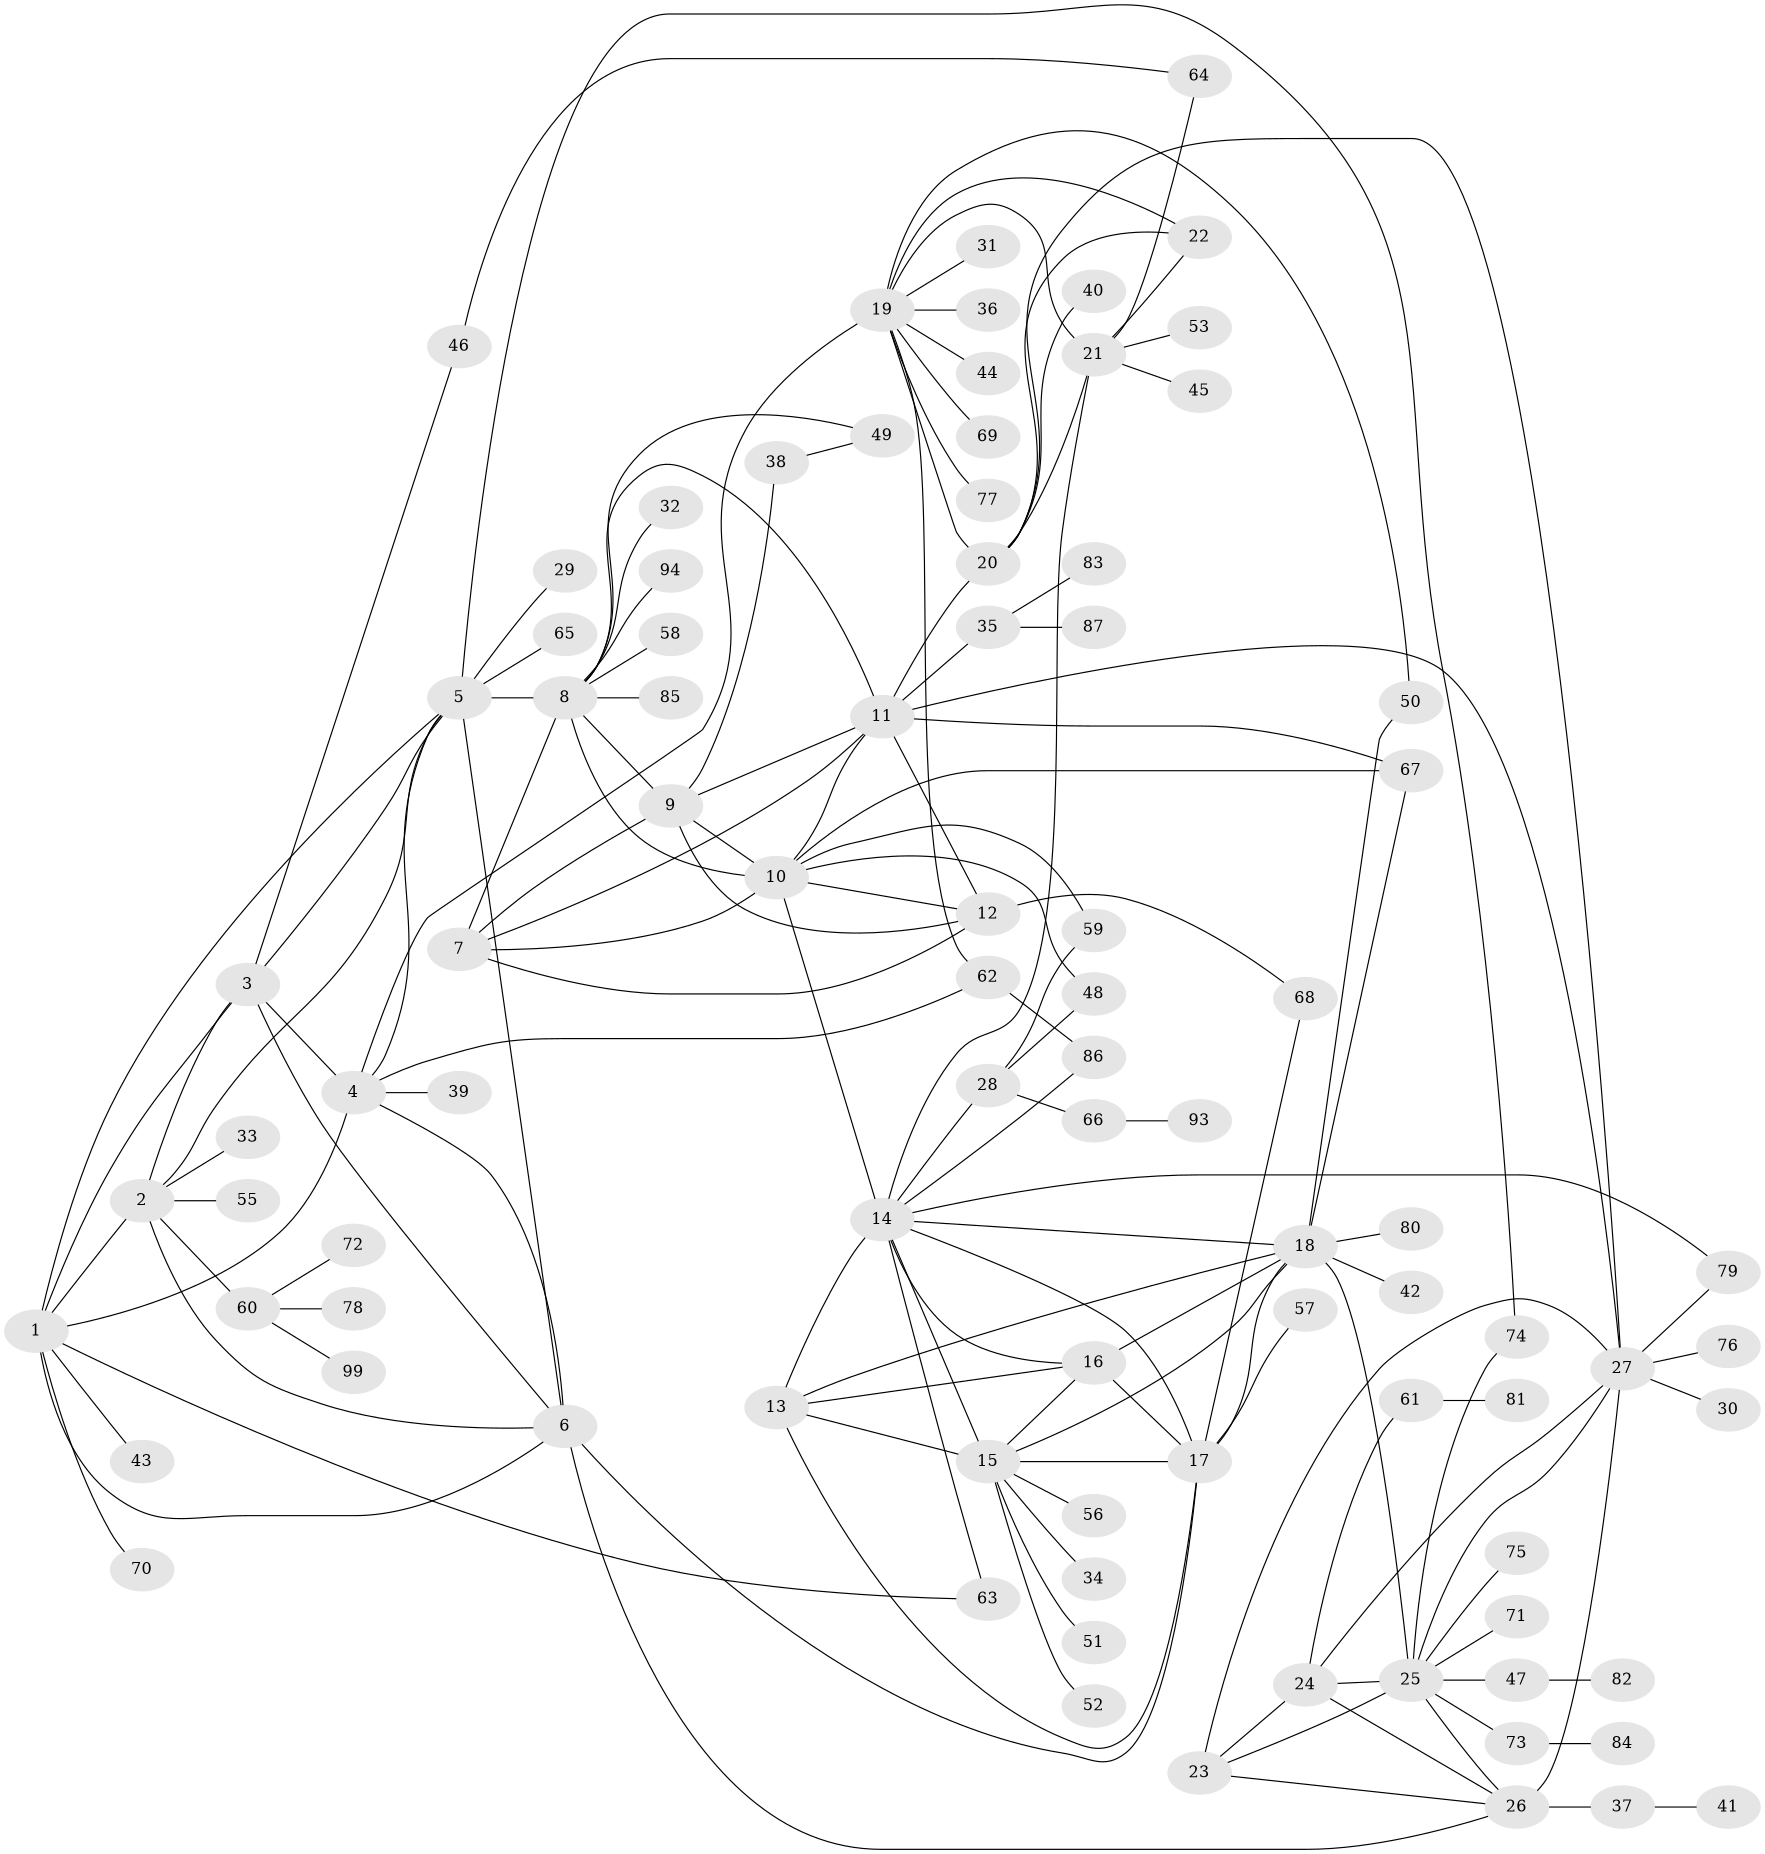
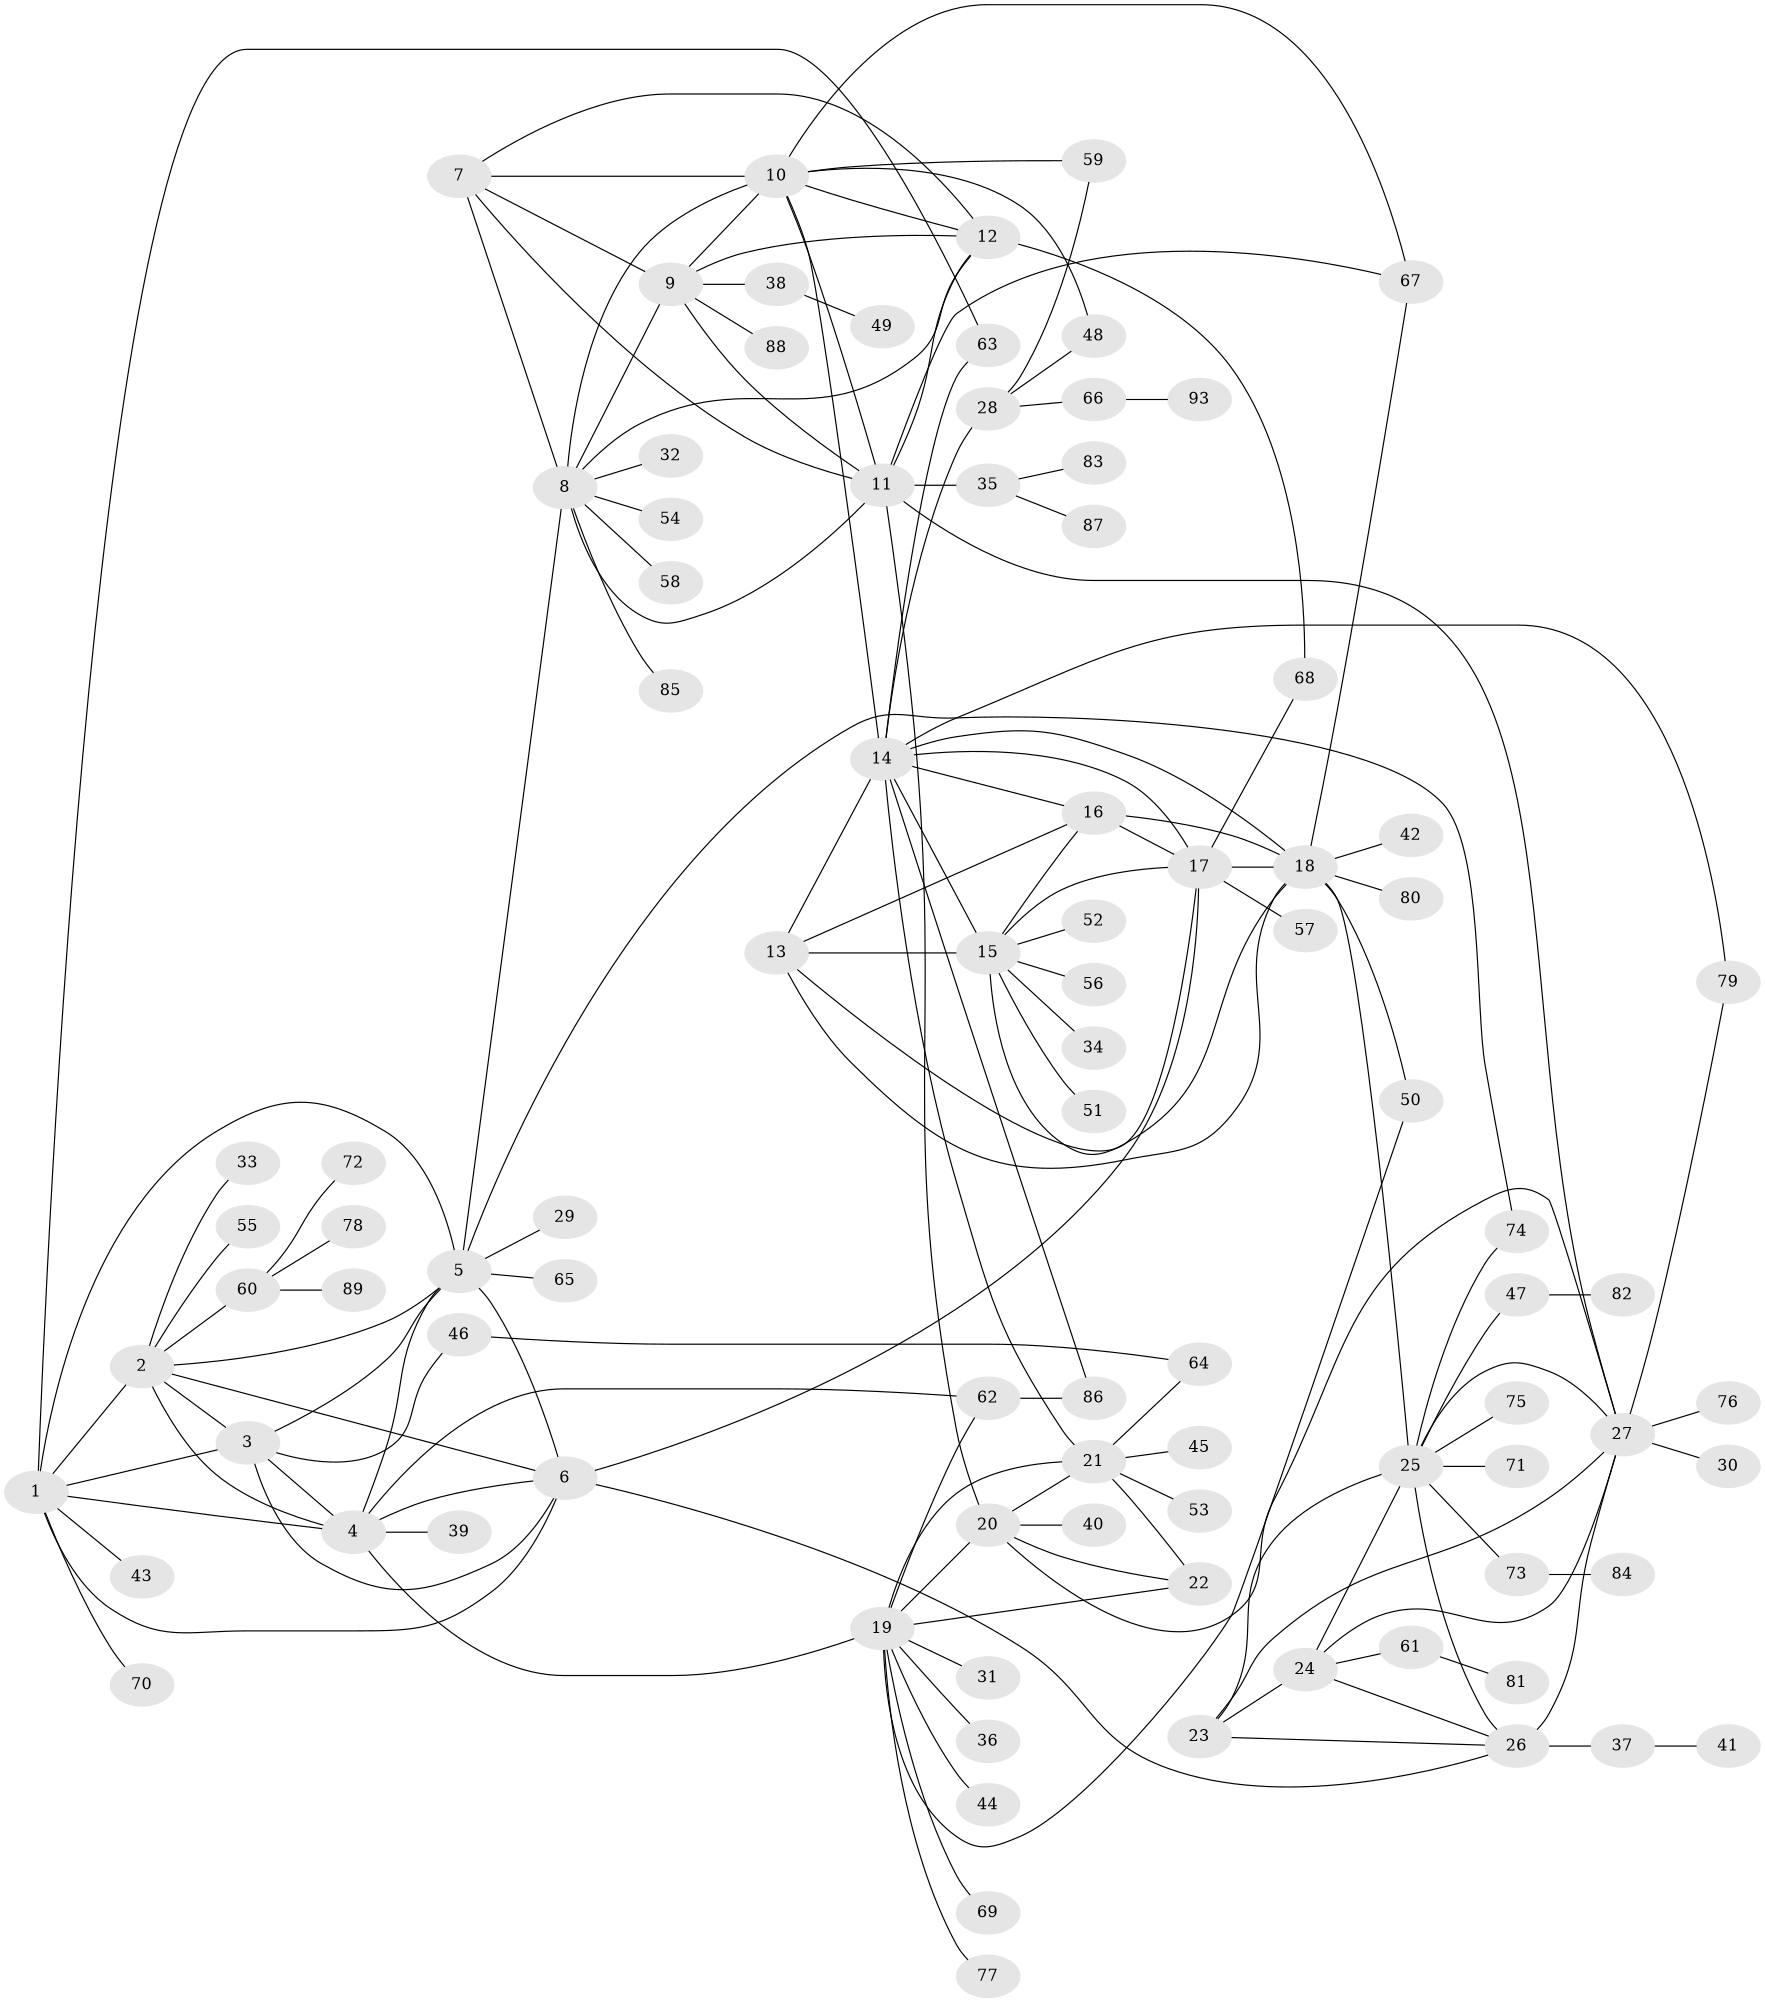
none -> (777, 348)
(634, 461) -> (803, 398)
(671, 571) -> (671, 519)
(354, 1372) -> (354, 1290)
none -> (220, 1478)
